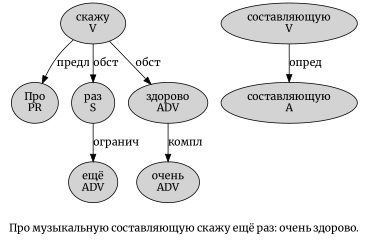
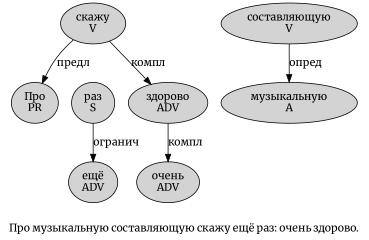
(93, 59) -> none
(148, 63) -> (148, 63)
(289, 103) -> (289, 103)
